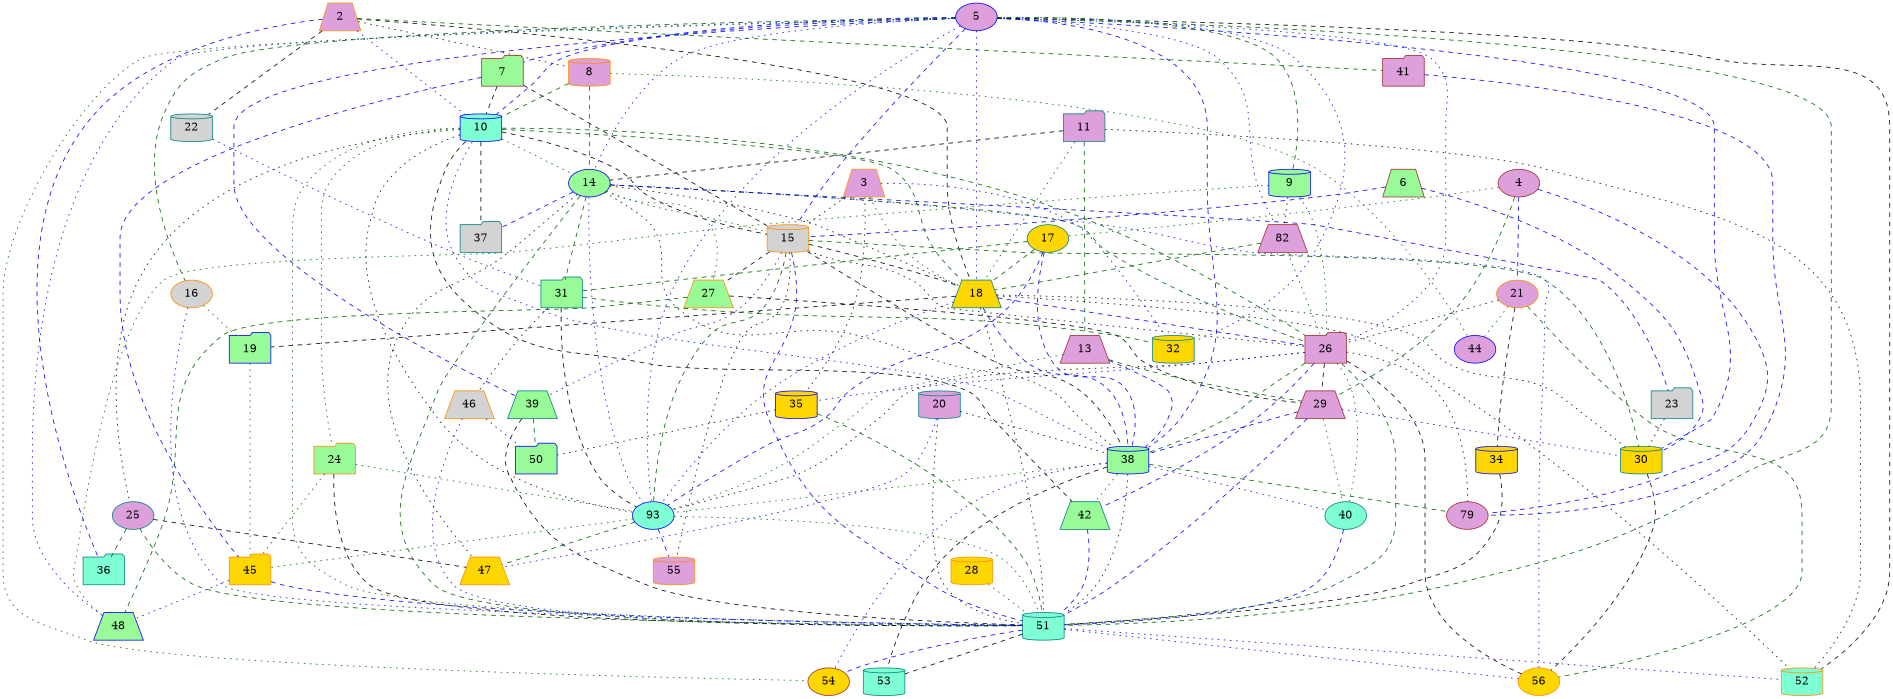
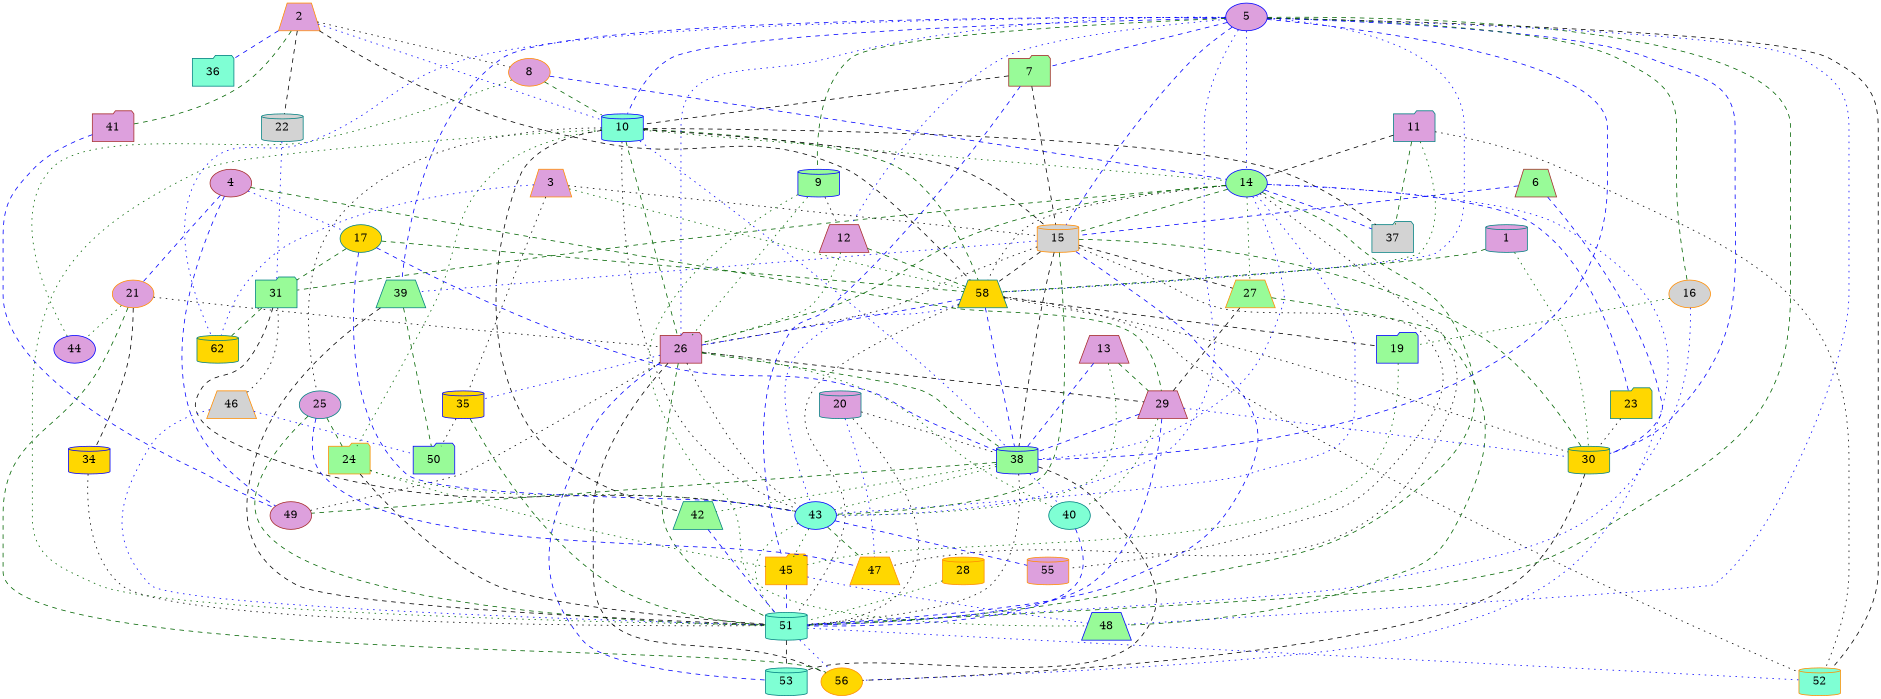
(589, 72) -> (529, 72)
(589, 117) -> (888, 128)
(662, 208) -> (1153, 211)
(1295, 213) -> (296, 211)
(1283, 239) -> (844, 239)
none -> (1507, 239)
(1085, 243) -> (1403, 183)
(976, 294) -> (983, 294)
(834, 332) -> (1242, 382)
(1173, 349) -> (218, 349)
(1672, 405) -> (1631, 405)
(1215, 446) -> (552, 582)
(653, 516) -> (816, 516)
(1467, 516) -> (291, 516)
(119, 543) -> (332, 427)
(310, 543) -> (539, 538)
(1318, 602) -> (382, 619)
(829, 682) -> none
